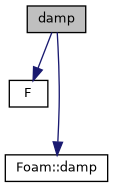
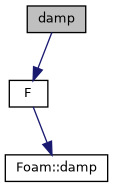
(59, 87) -> (40, 125)
